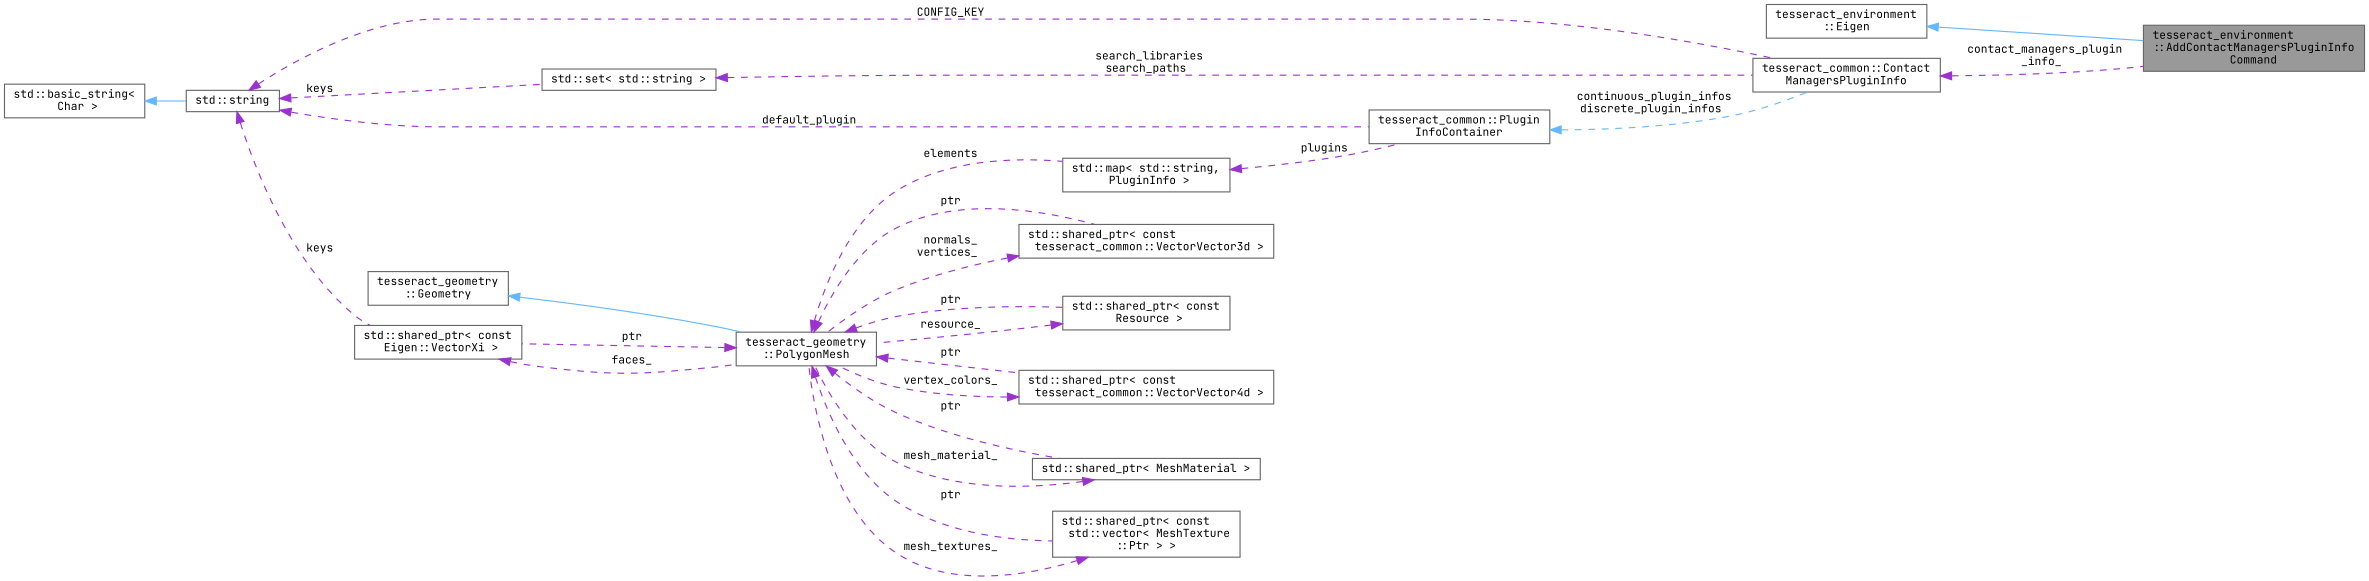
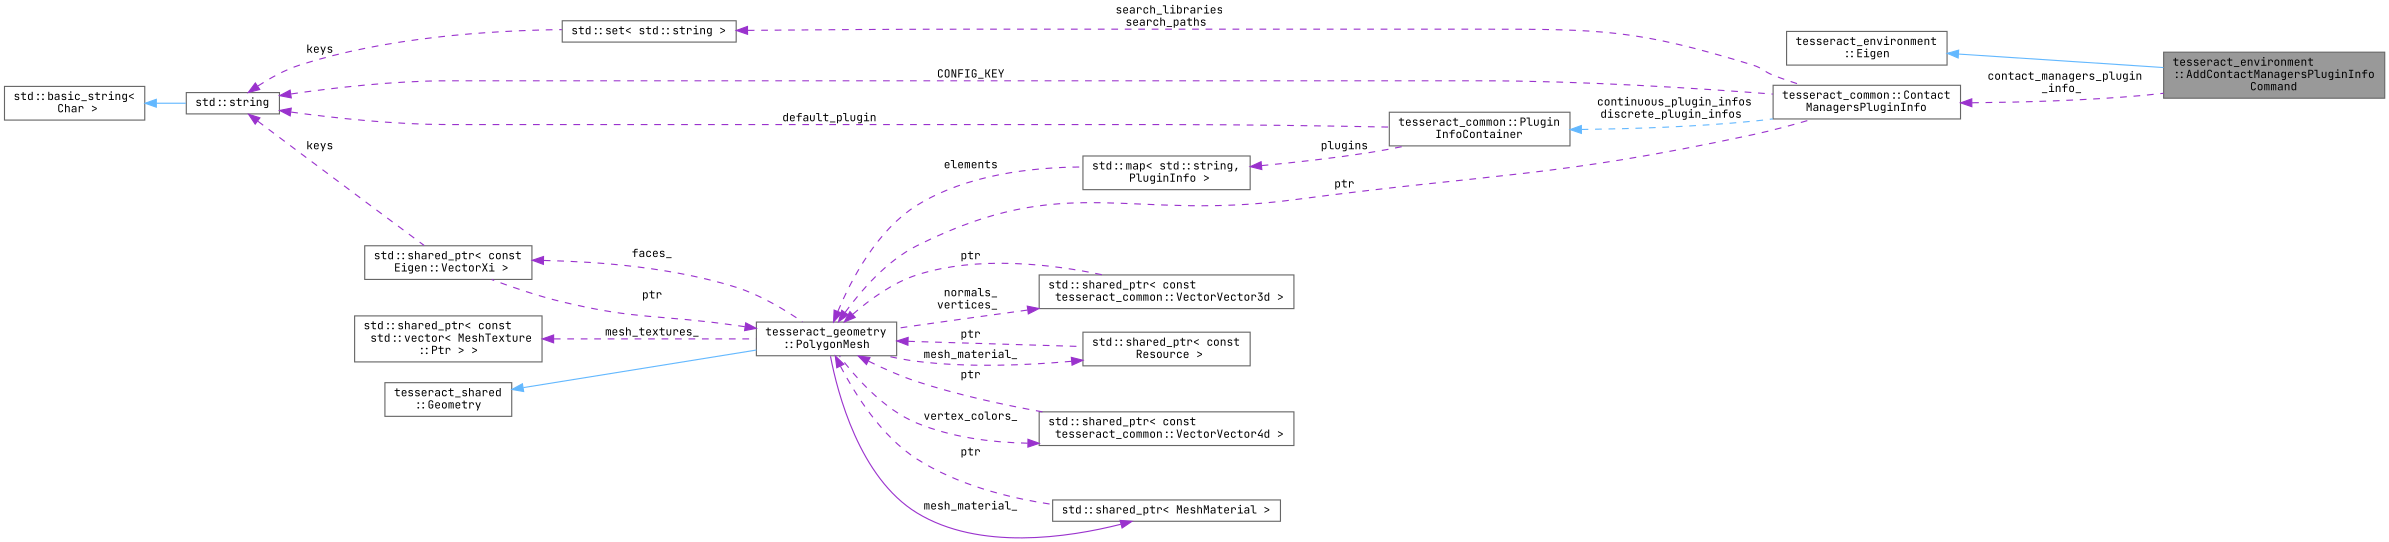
(438, 288) -> (448, 400)
(948, 325) -> (968, 355)
(925, 474) -> (928, 519)
(902, 505) -> (1315, 197)
